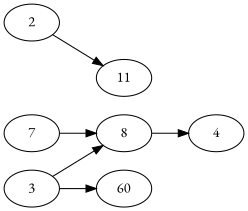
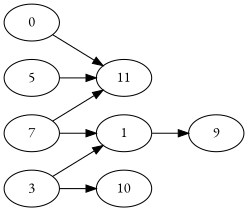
(32, 23) -> (32, 23)
none -> (32, 78)
none -> (73, 108)
(124, 133) -> (124, 133)
(216, 133) -> (216, 133)
(124, 189) -> (124, 189)
